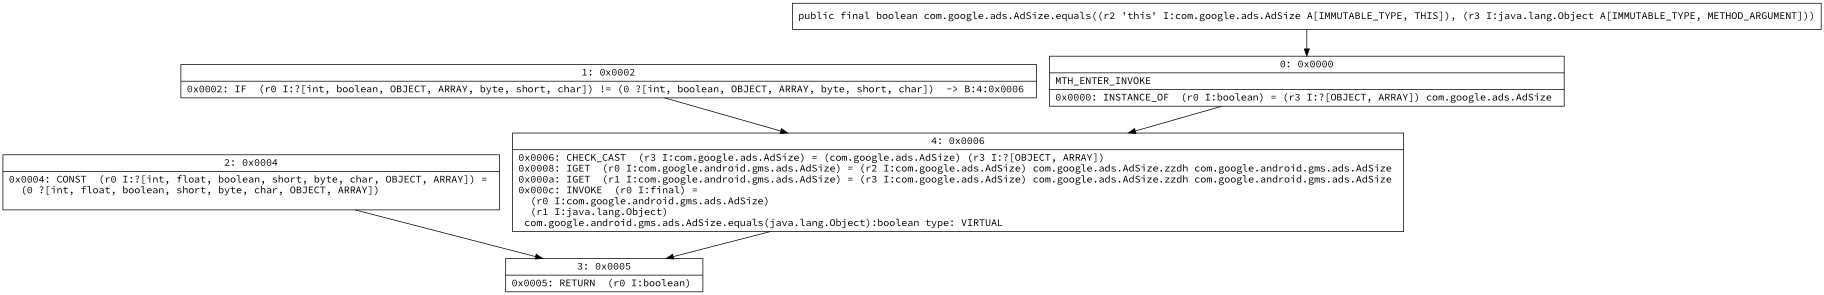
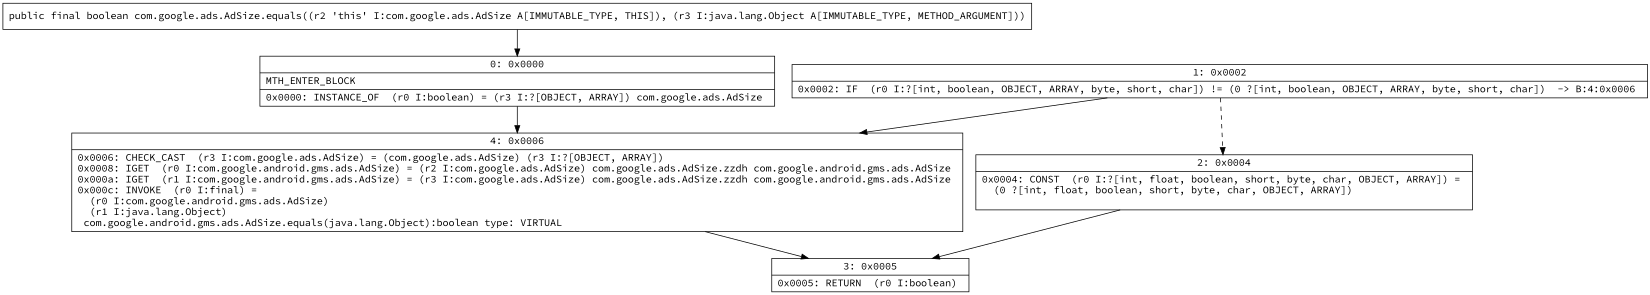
(1103, 81) -> (311, 81)
none -> (1222, 123)
